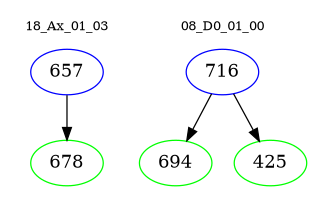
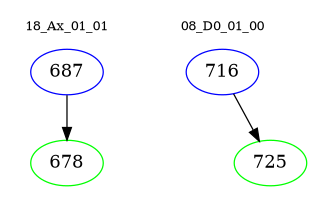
(67, 27) -> (67, 27)
(67, 72) -> (67, 72)
(176, 163) -> none
(270, 163) -> (270, 163)
